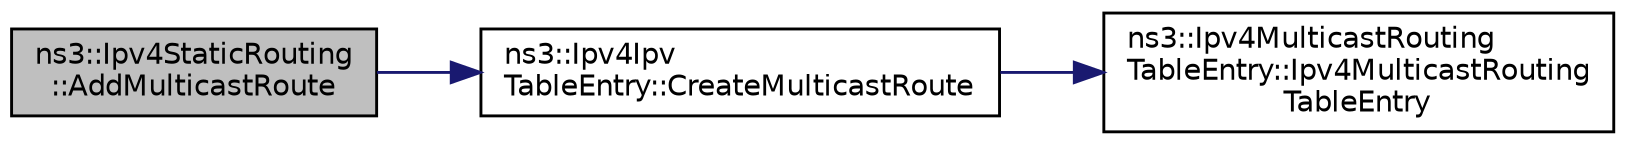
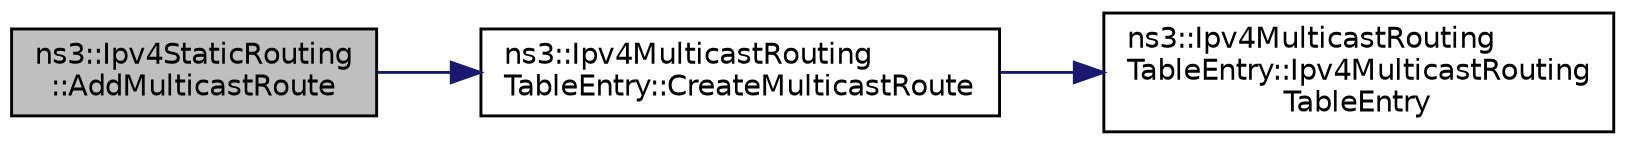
(740, 72) -> (740, 72)
